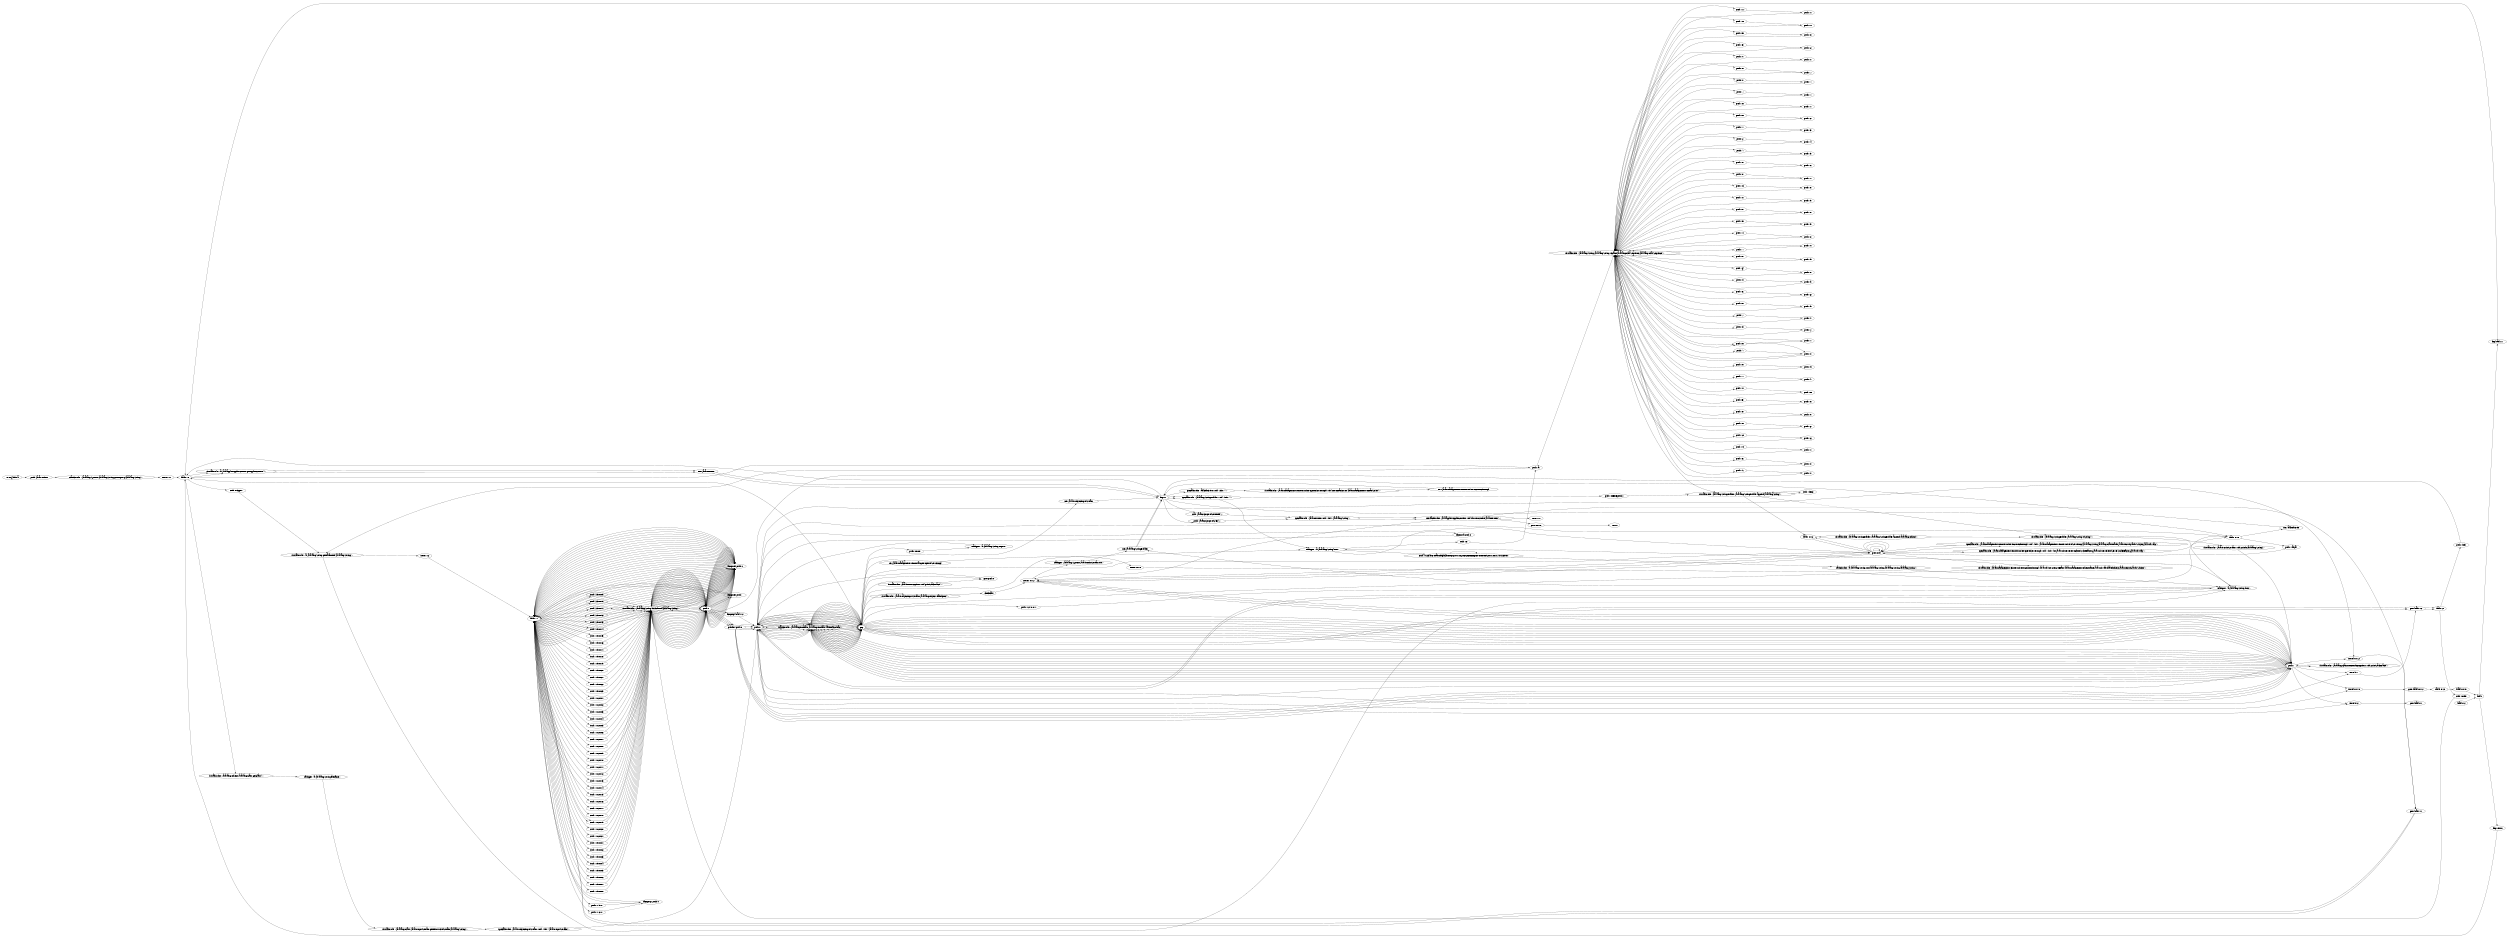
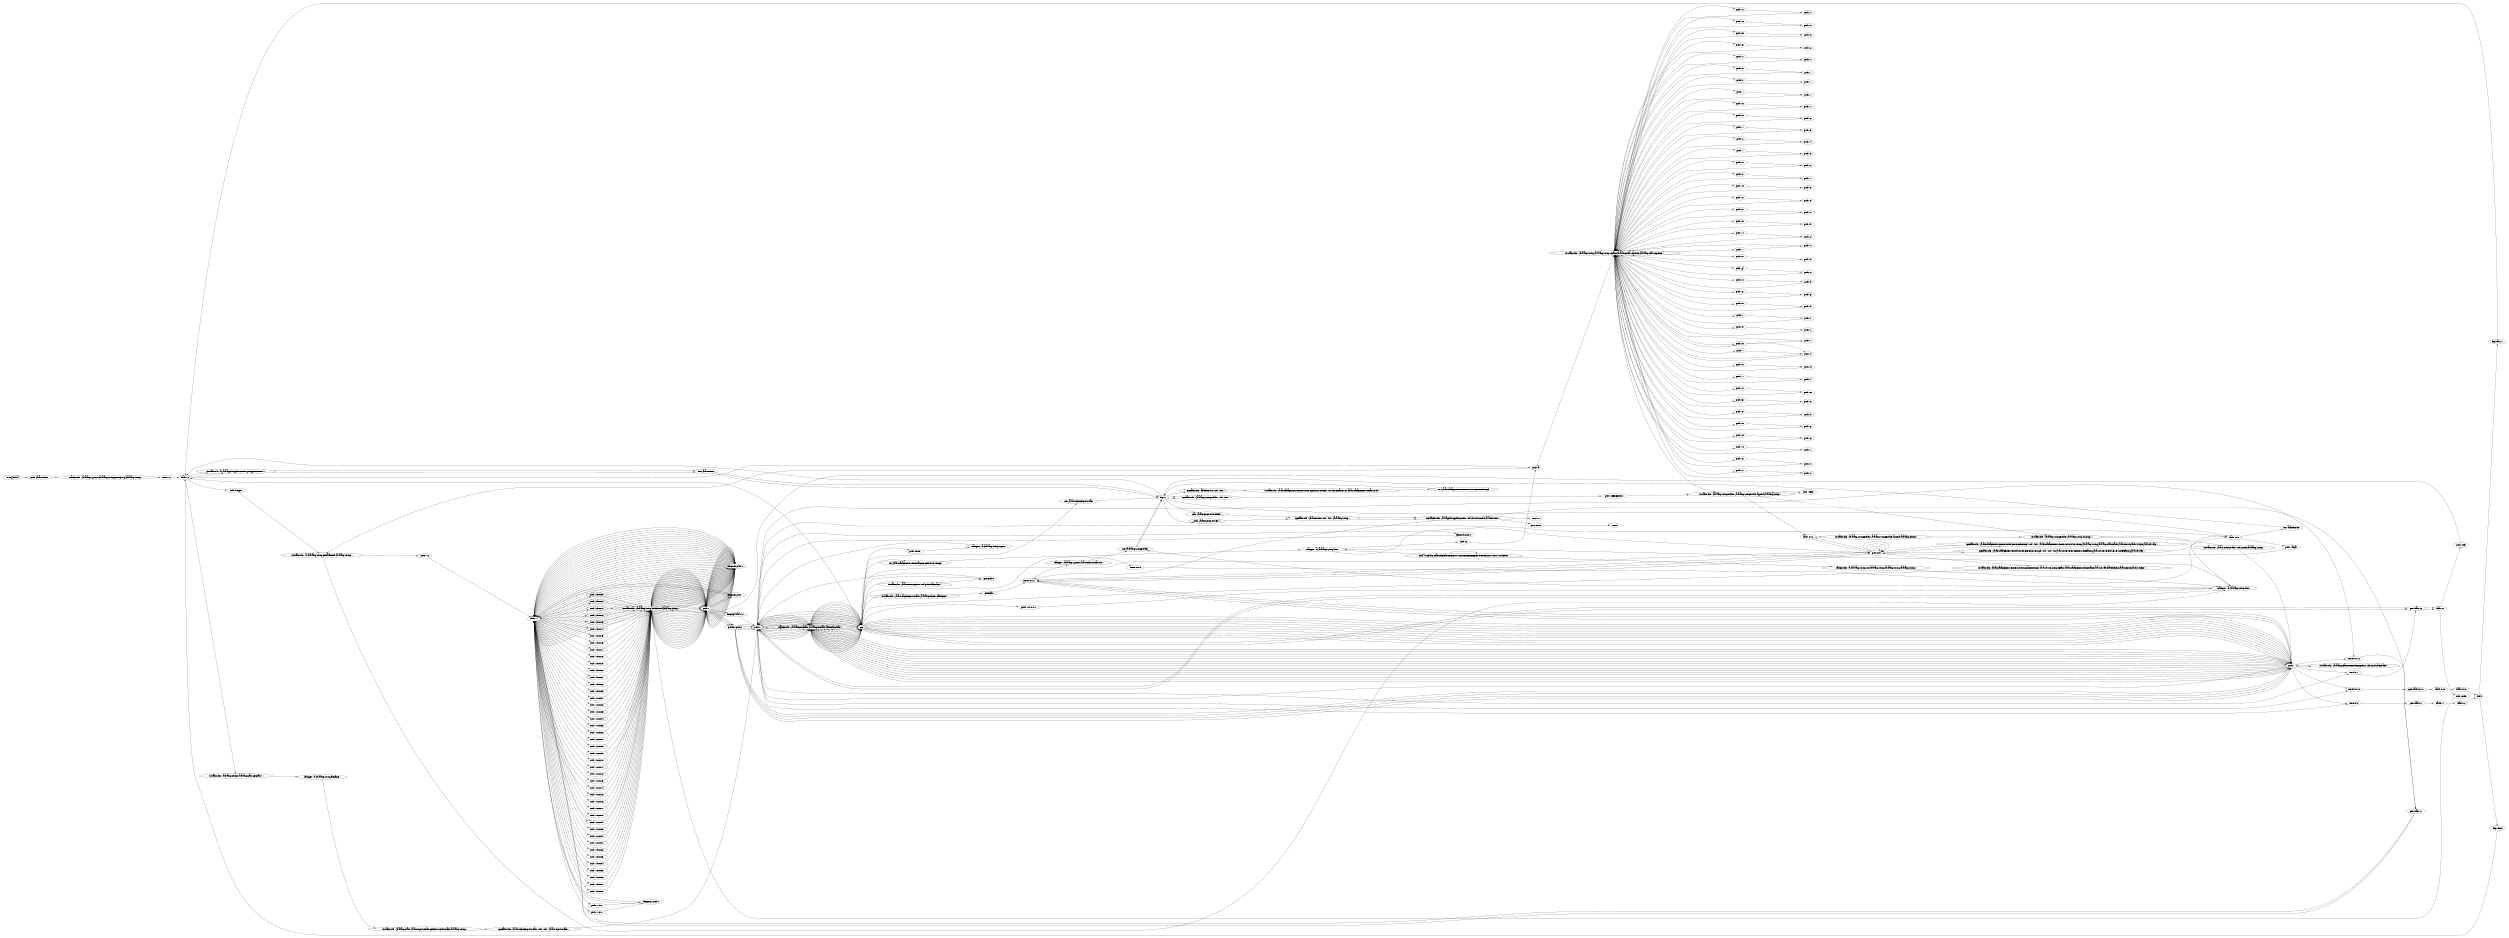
(1257, 531) -> none
none -> (2440, 703)
